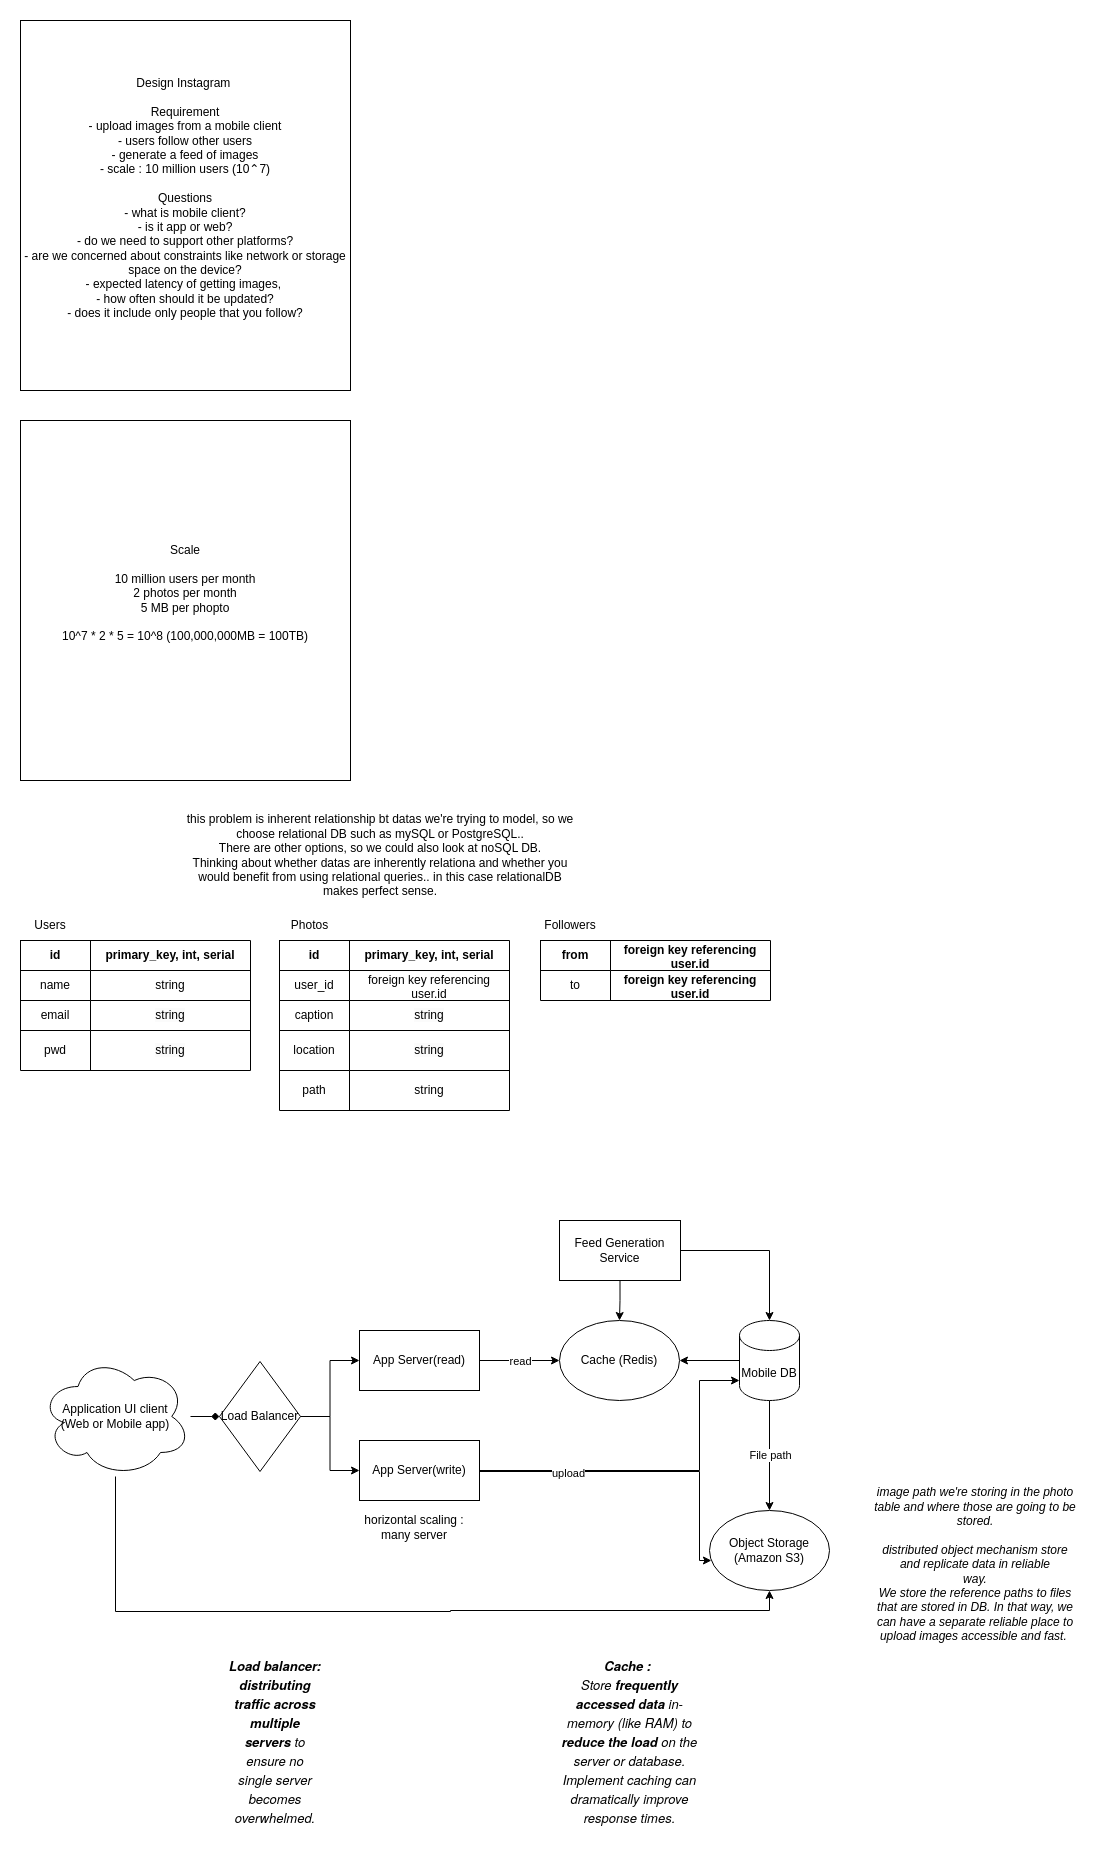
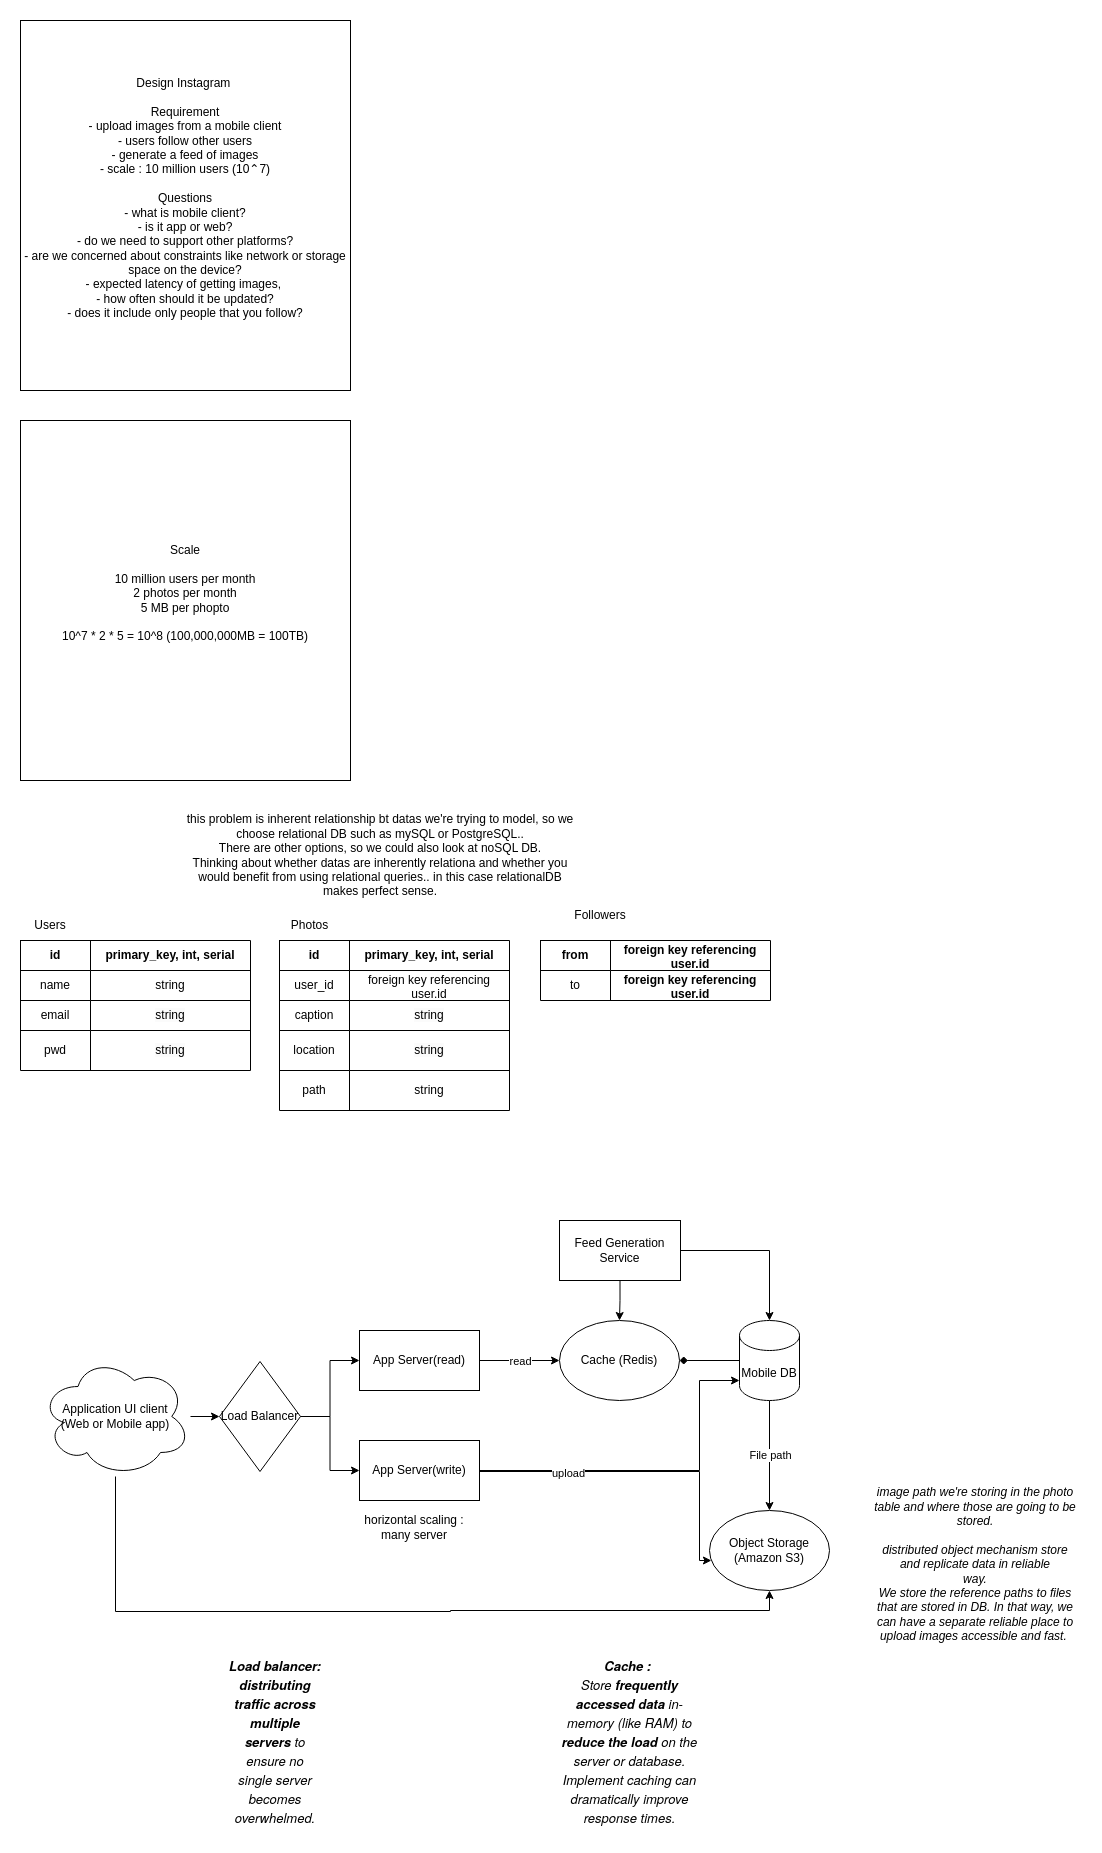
(571, 926) -> (601, 916)
(687, 1361) -> (688, 1361)
(211, 1417) -> (211, 1417)
